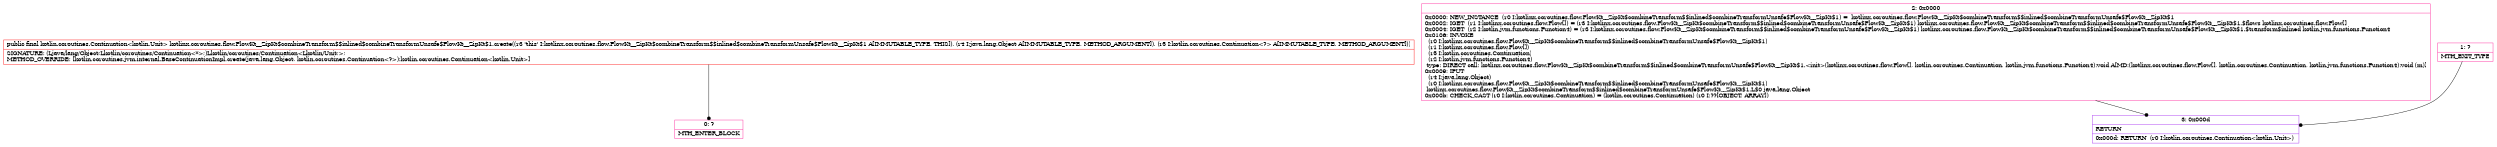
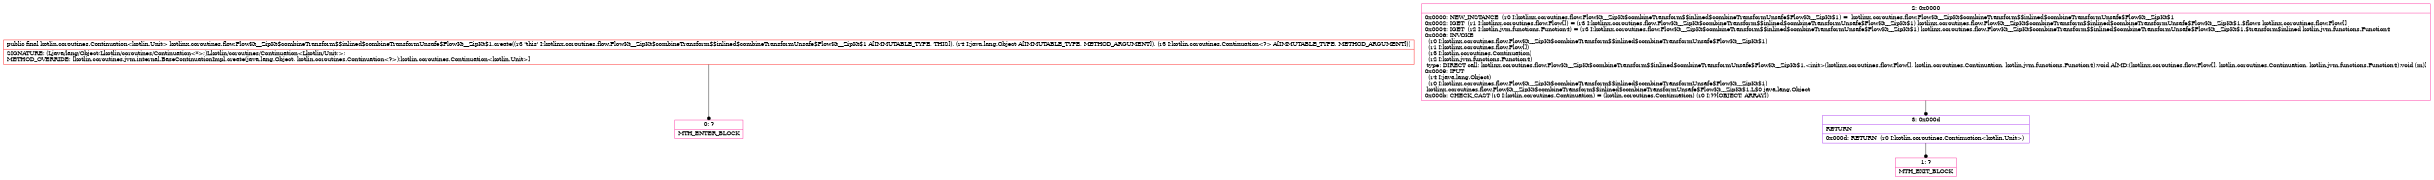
(1451, 36) -> (1451, 36)
(2465, 57) -> (1926, 172)
(2394, 114) -> (1926, 149)
